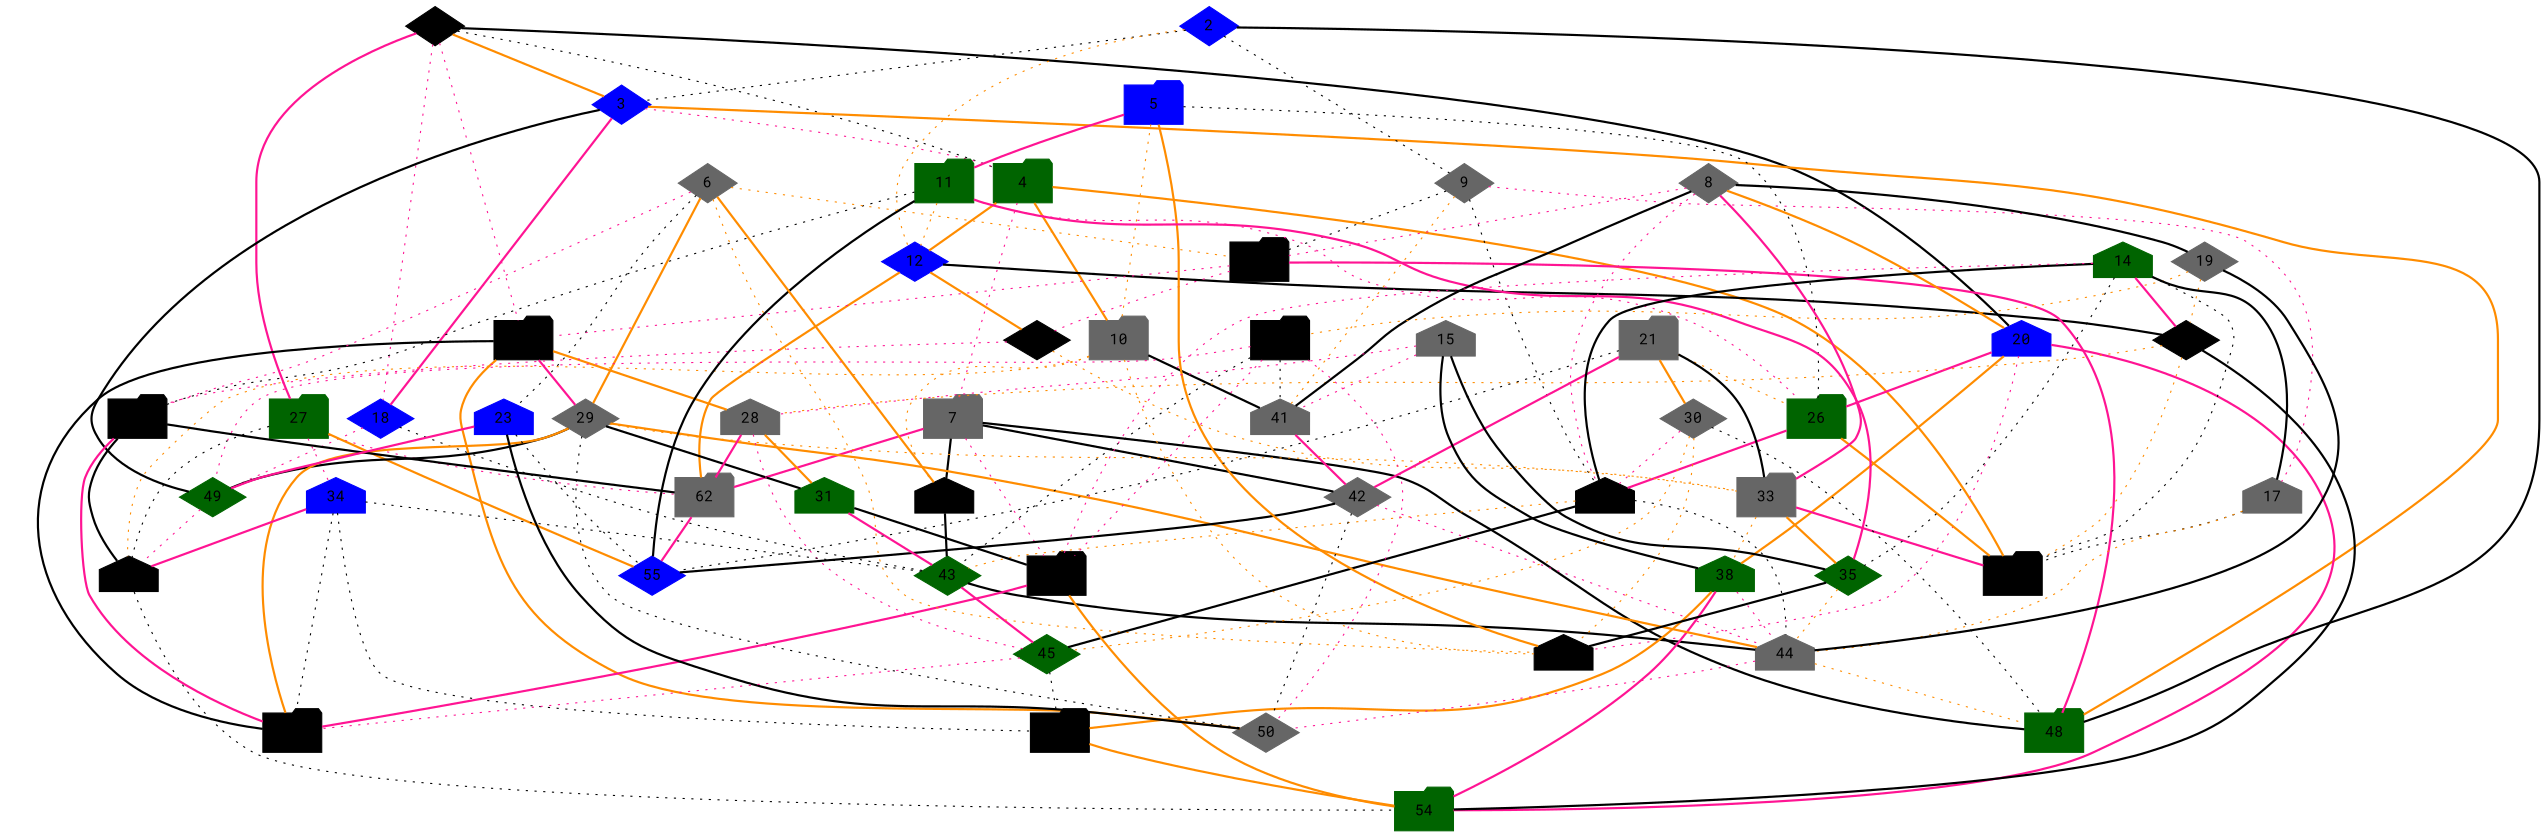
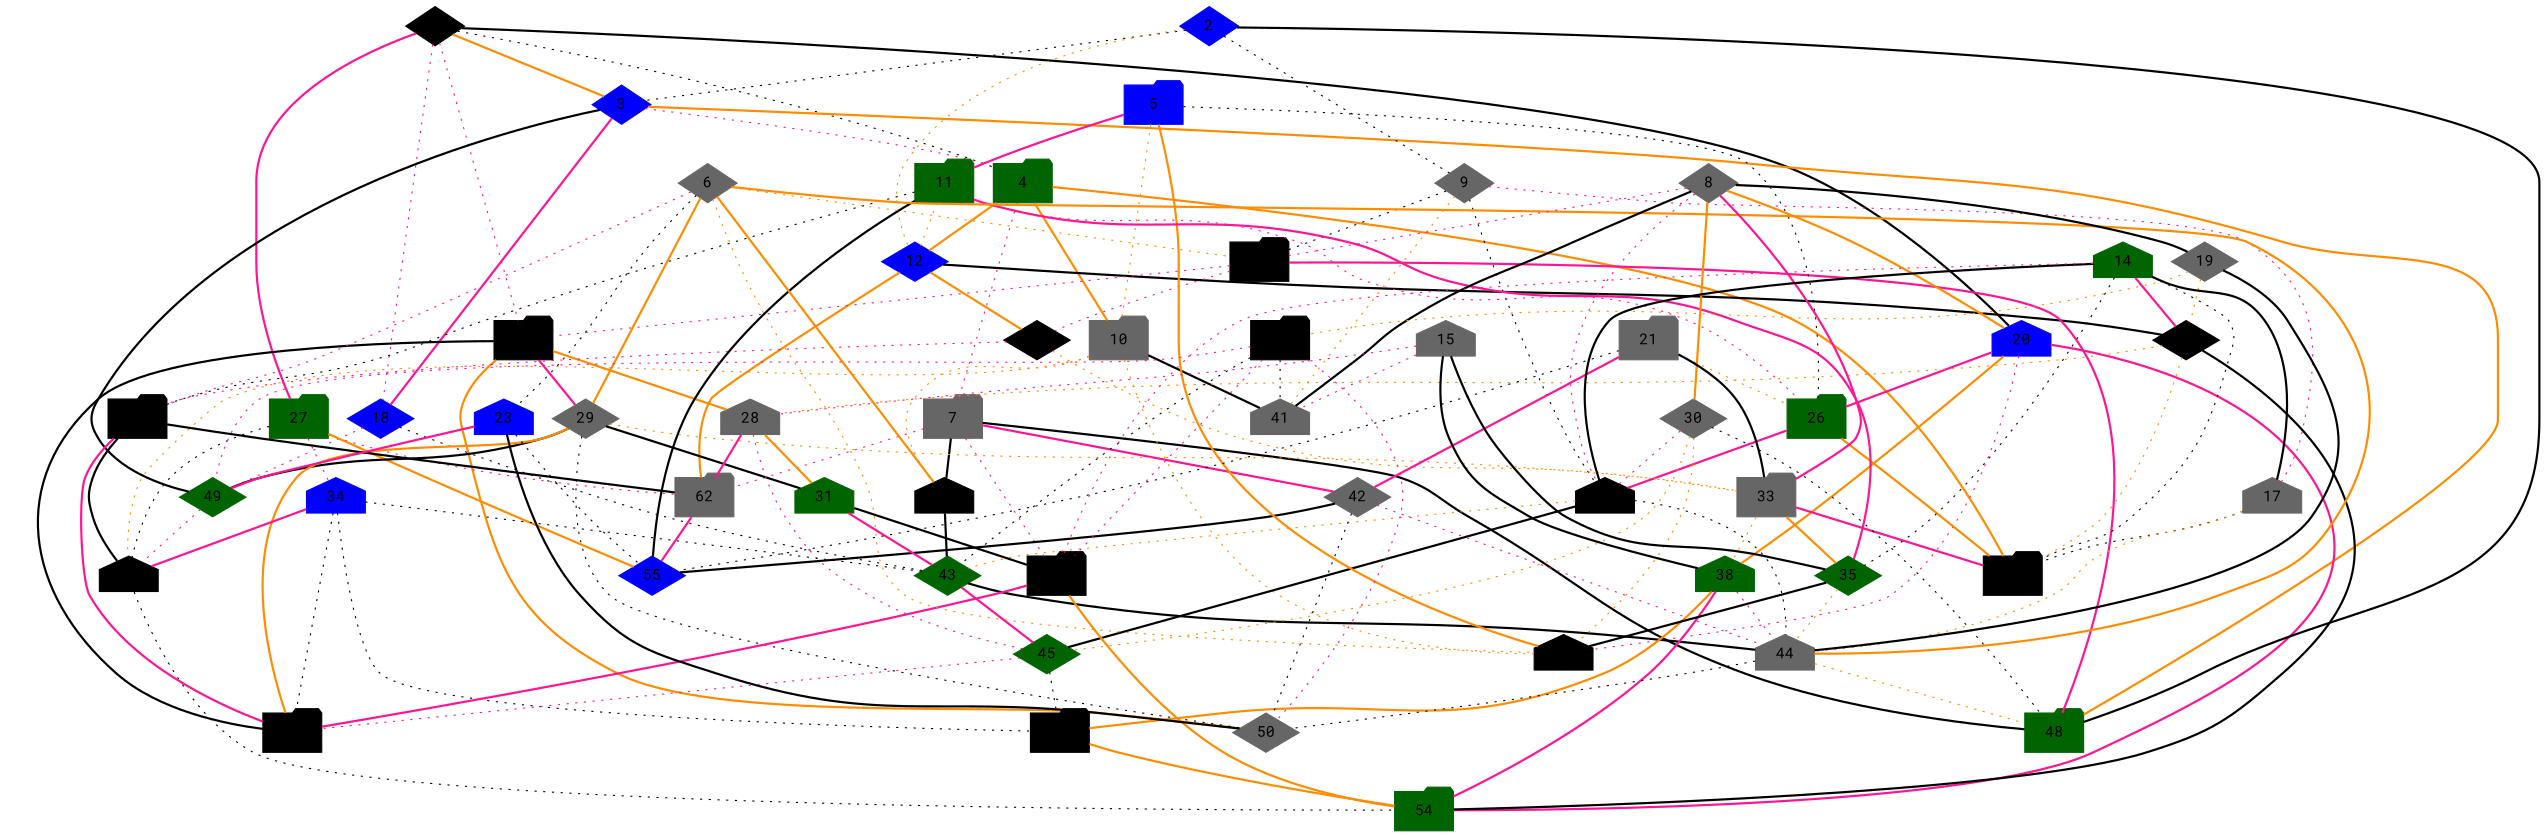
(1676, 388) -> (1699, 335)
(1097, 447) -> (1097, 447)
(819, 461) -> (829, 458)
(1333, 472) -> none
(1187, 519) -> (1934, 220)
(1582, 689) -> (1582, 689)
